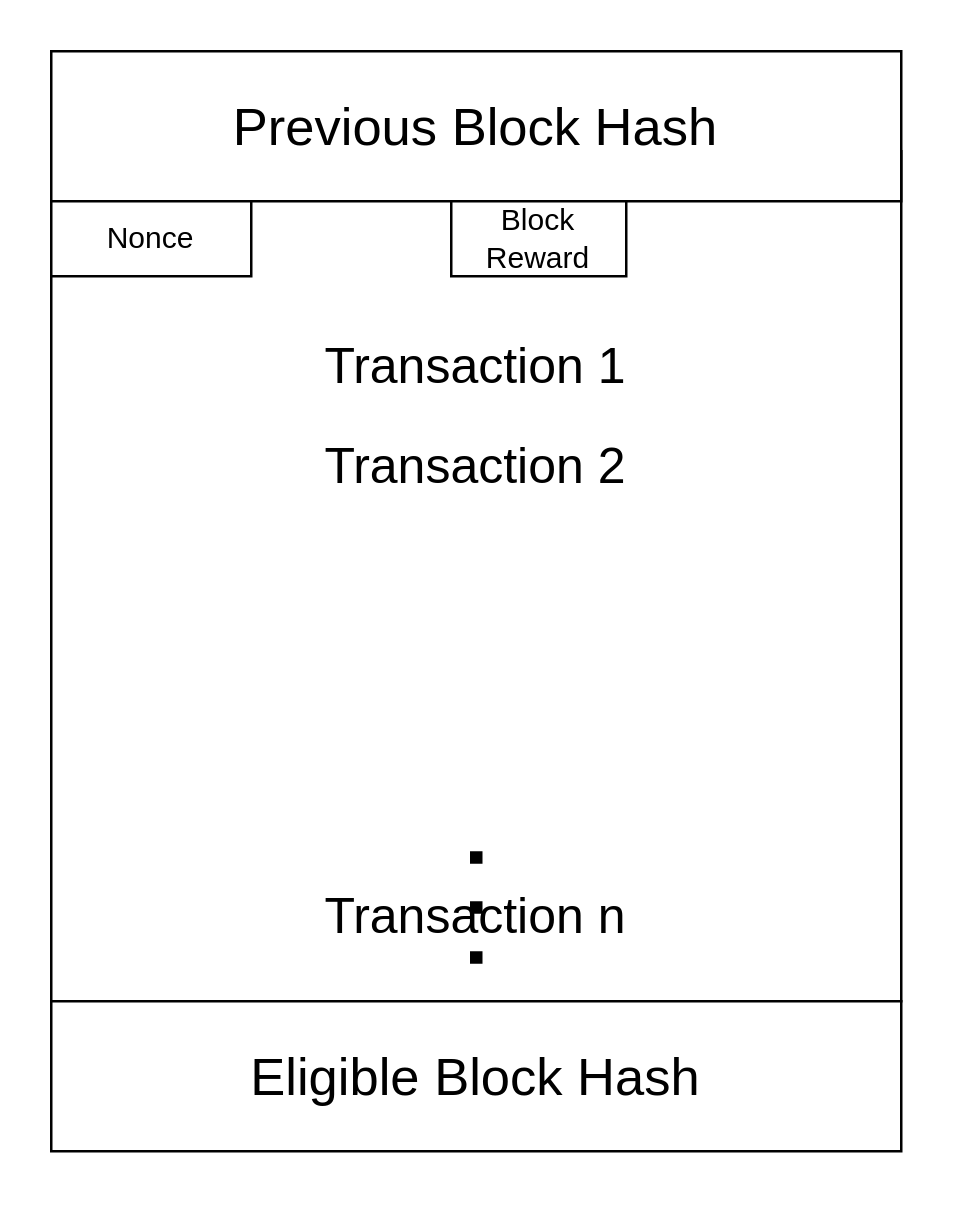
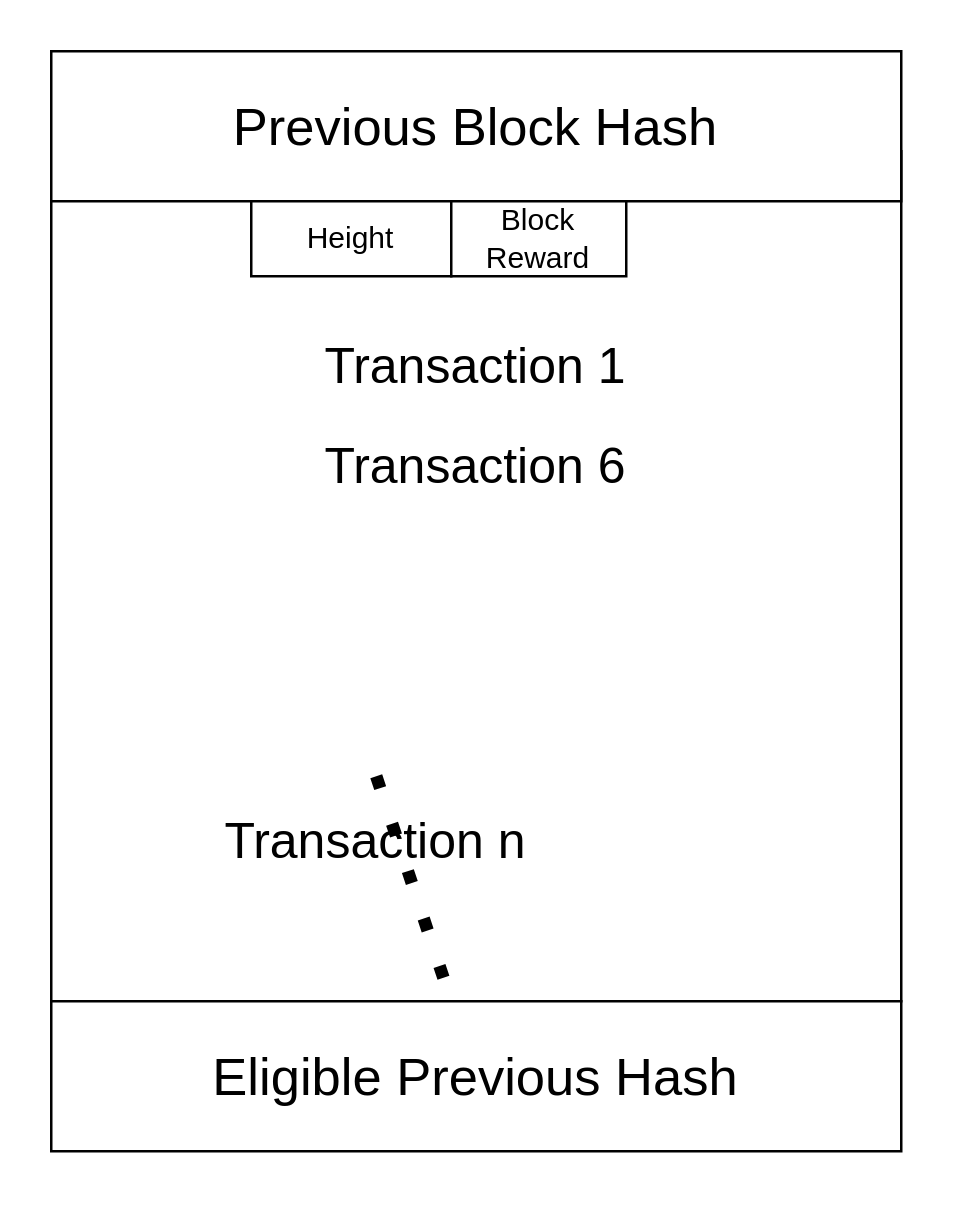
(151, 239) -> none
none -> (351, 239)
(476, 464) -> (476, 464)
(476, 914) -> (376, 839)
(476, 1076) -> (476, 1076)
